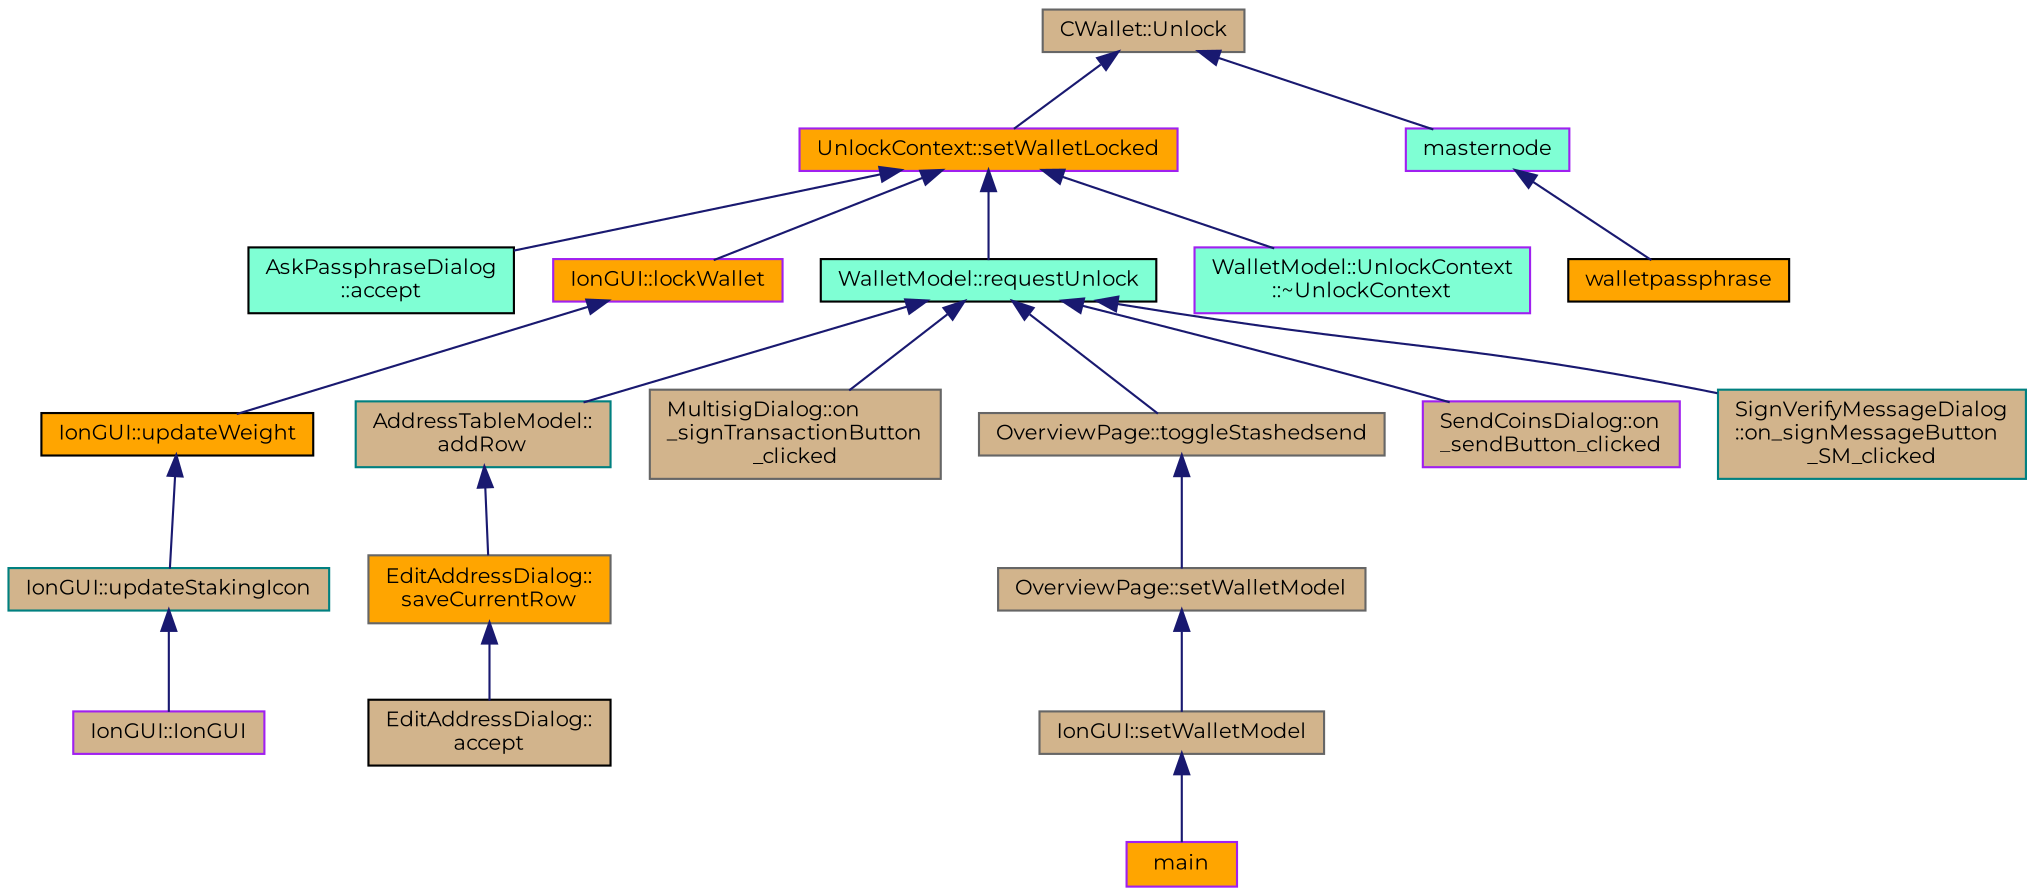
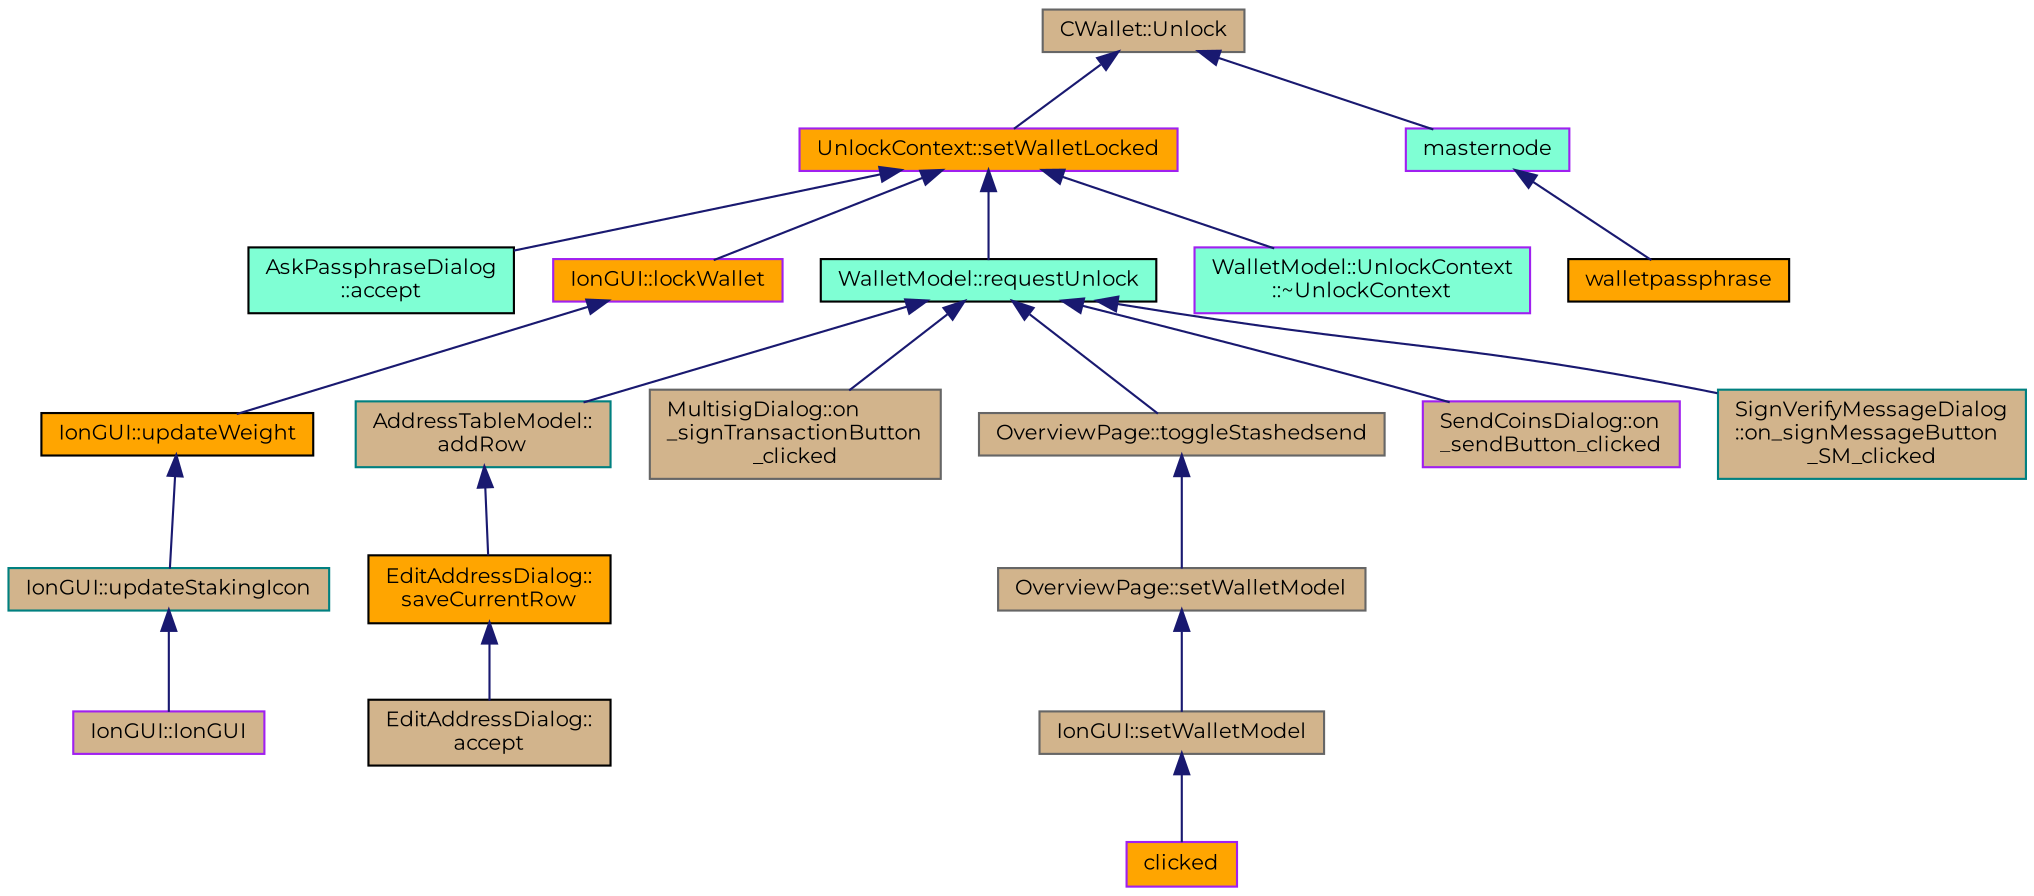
(489, 589) -> (489, 589)
(1182, 864) -> (1182, 864)
